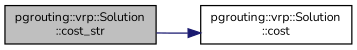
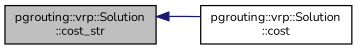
(172, 33) -> (185, 16)
